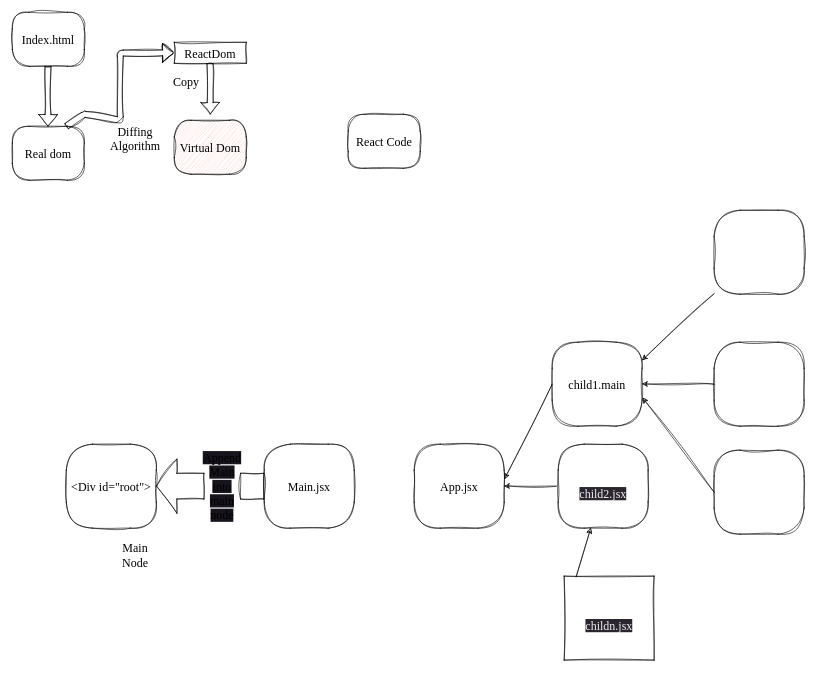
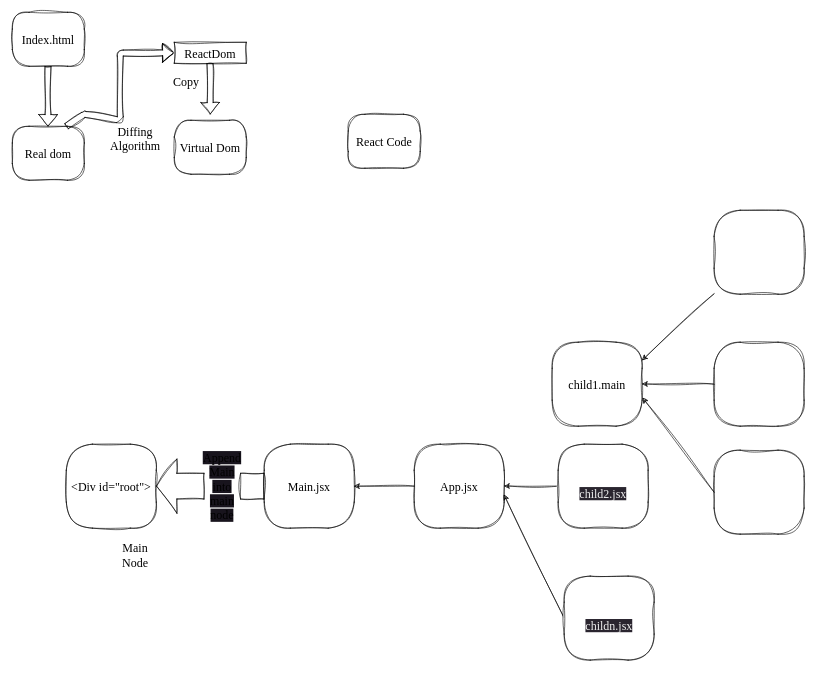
(210, 147) -> (210, 147)
(528, 432) -> none
none -> (385, 486)
(584, 553) -> (534, 555)
(609, 618) -> (609, 618)
